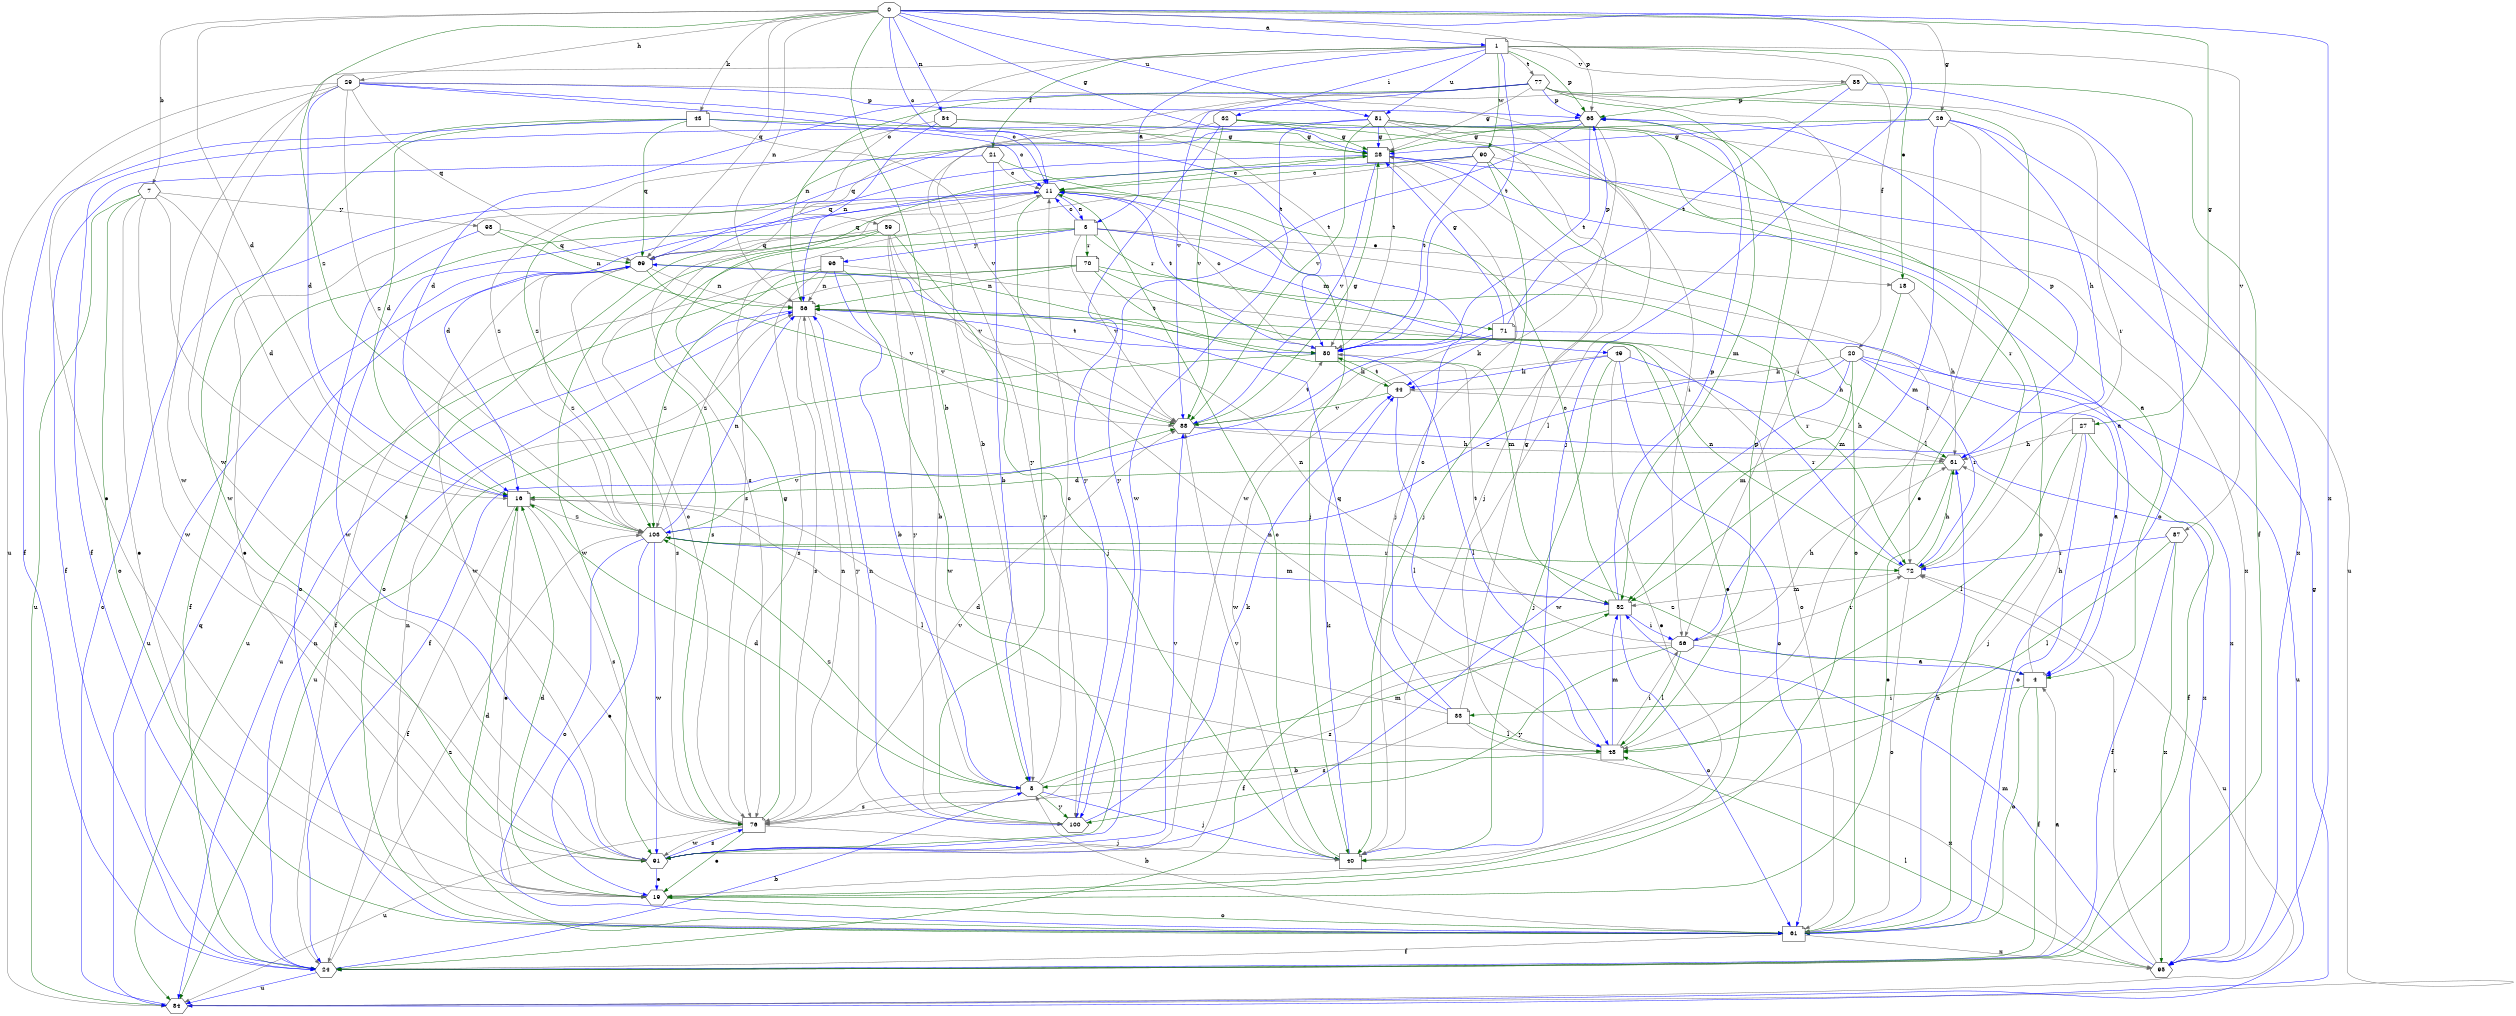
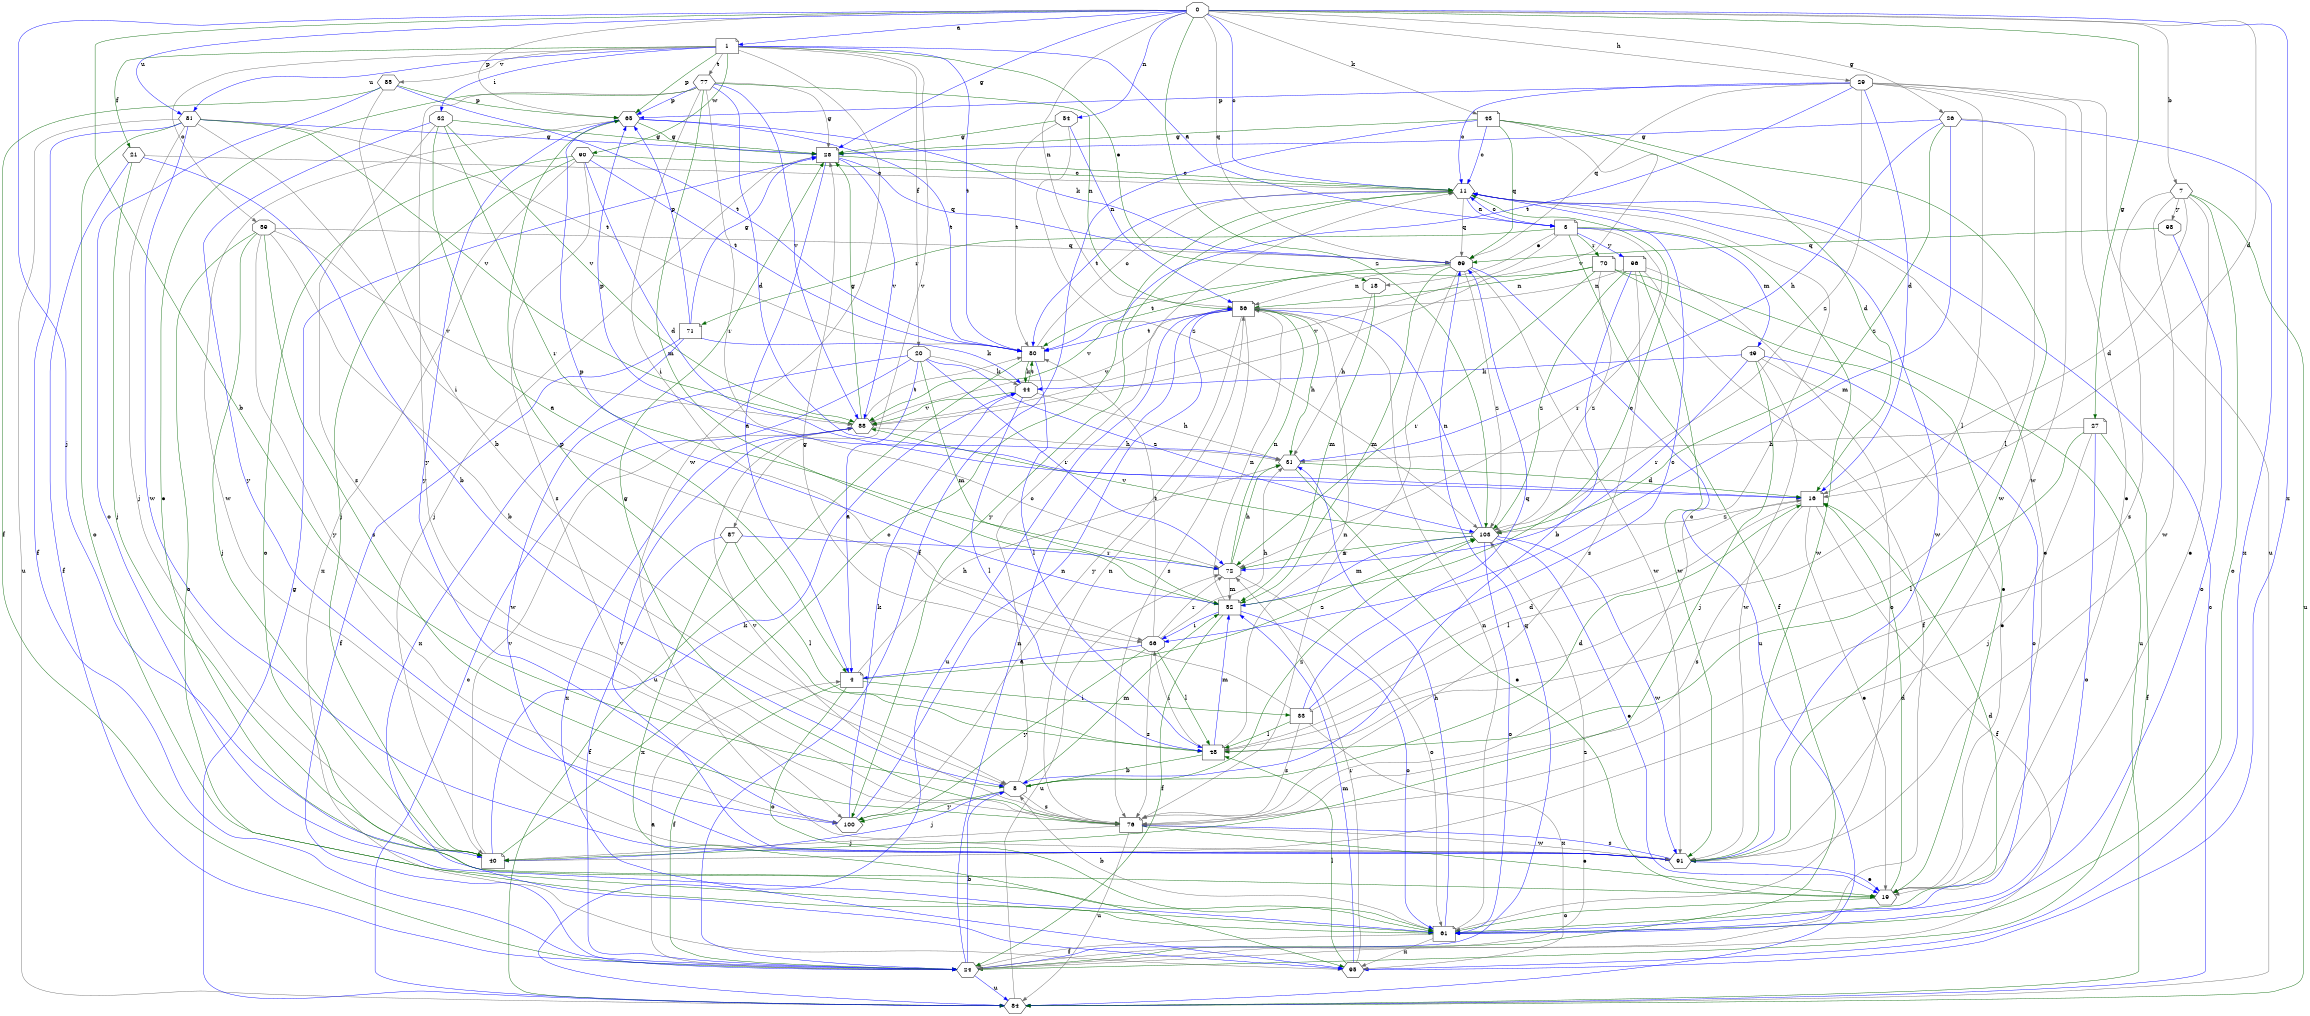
(853, 191) -> (1078, 191)
(632, 282) -> none
(2298, 680) -> (468, 680)
